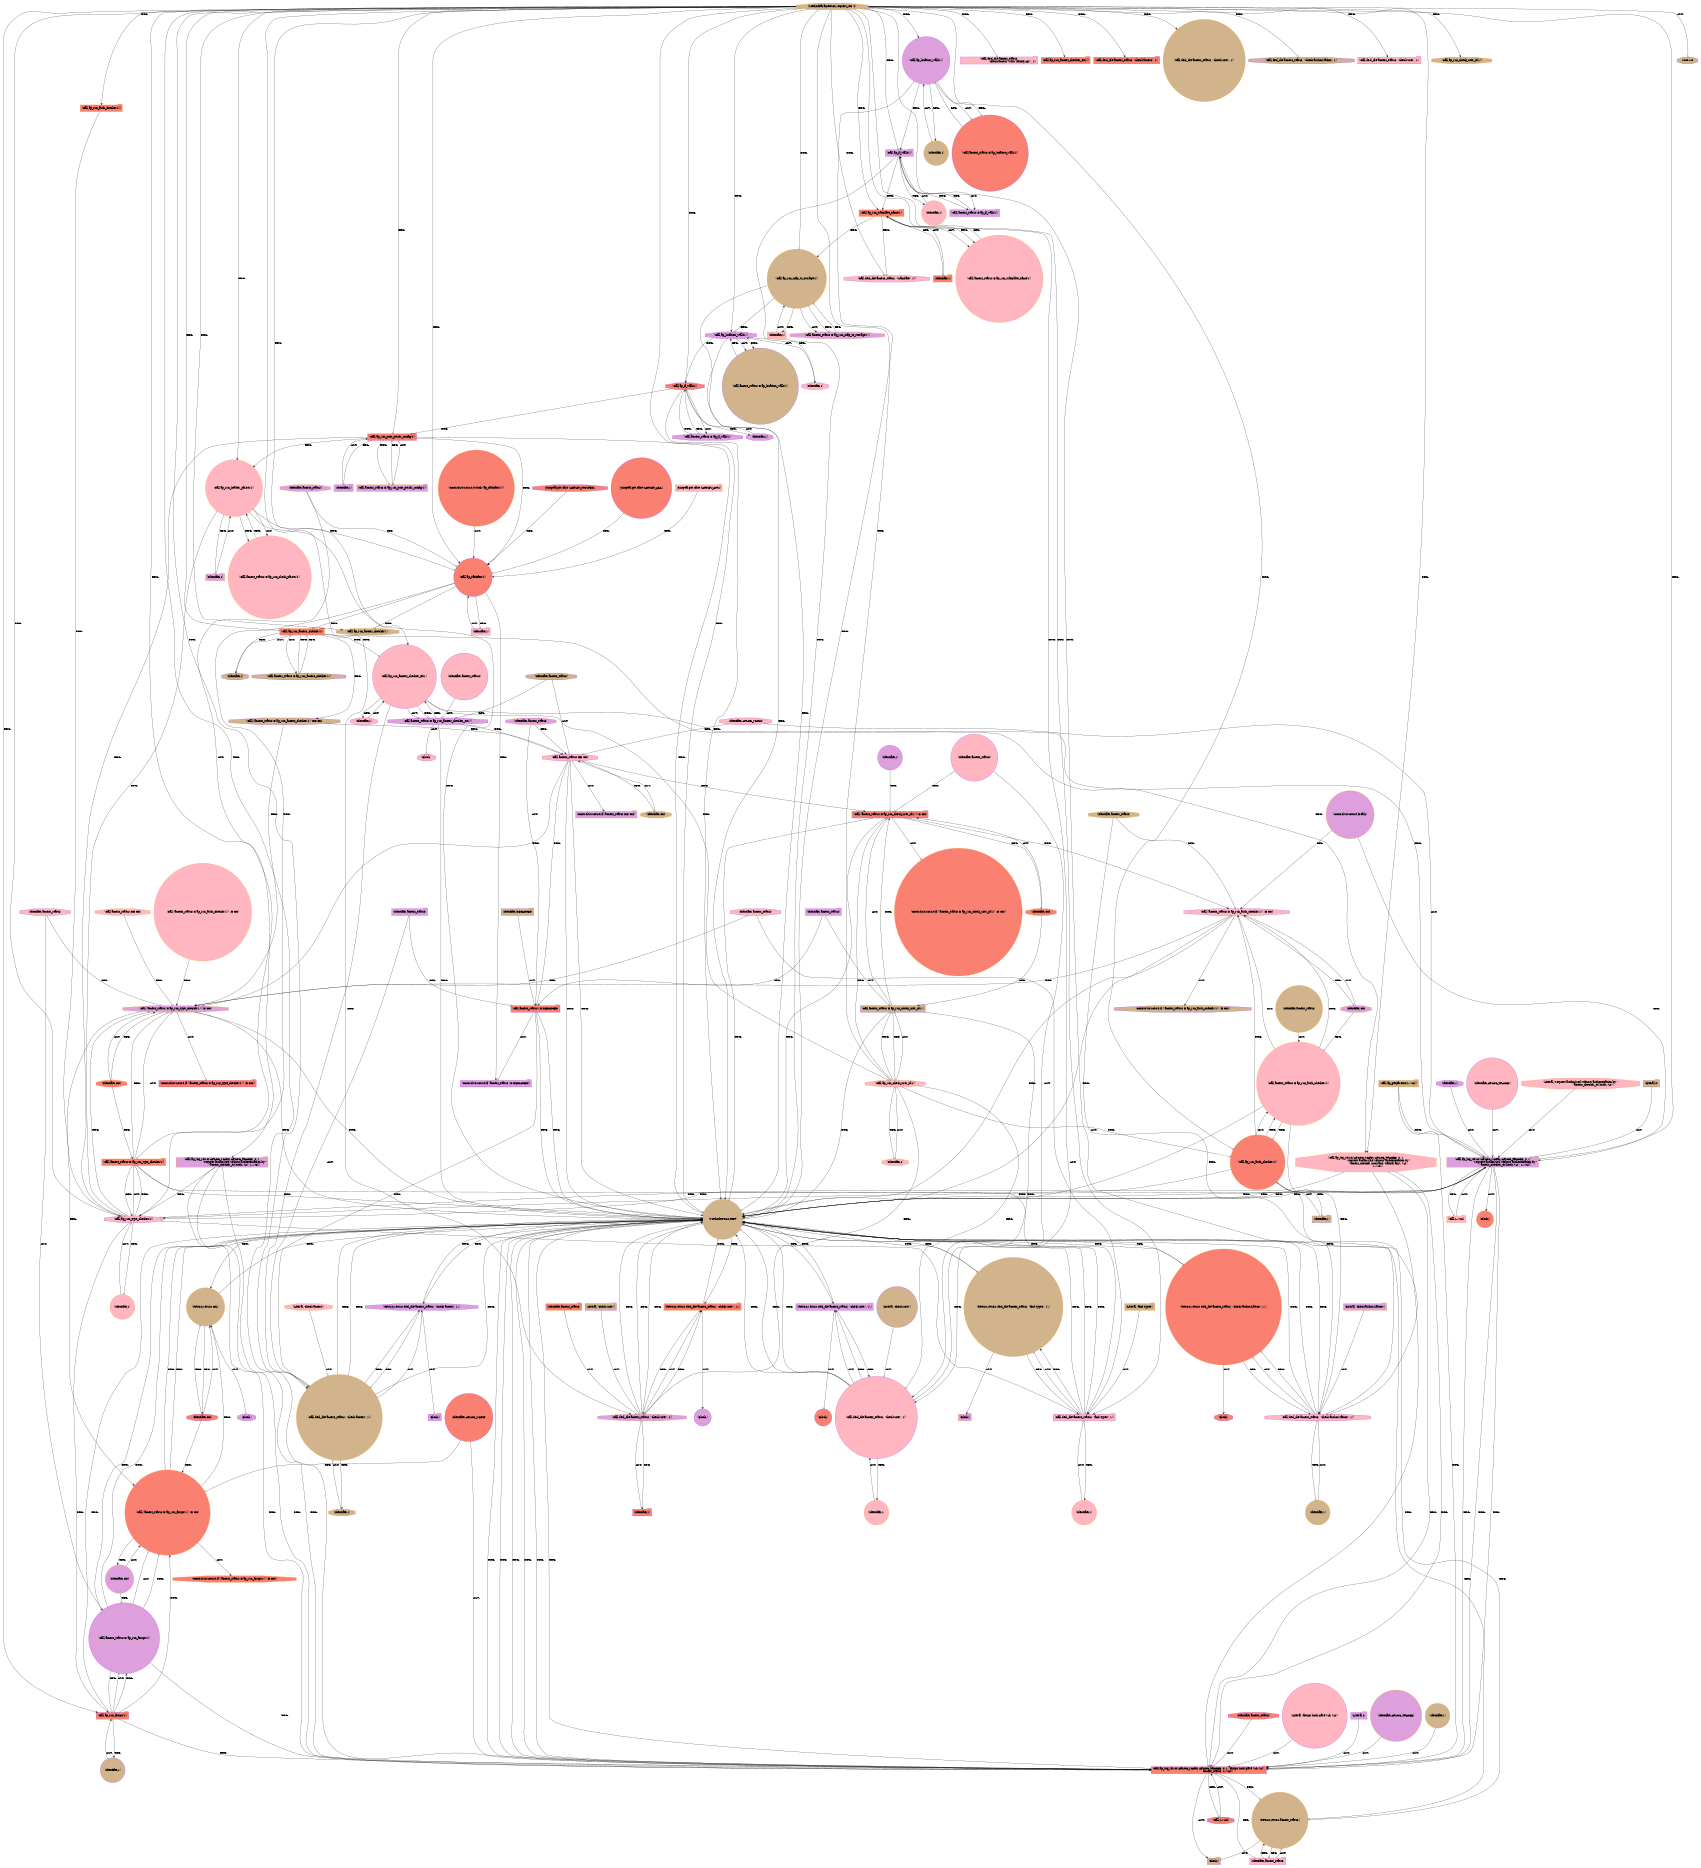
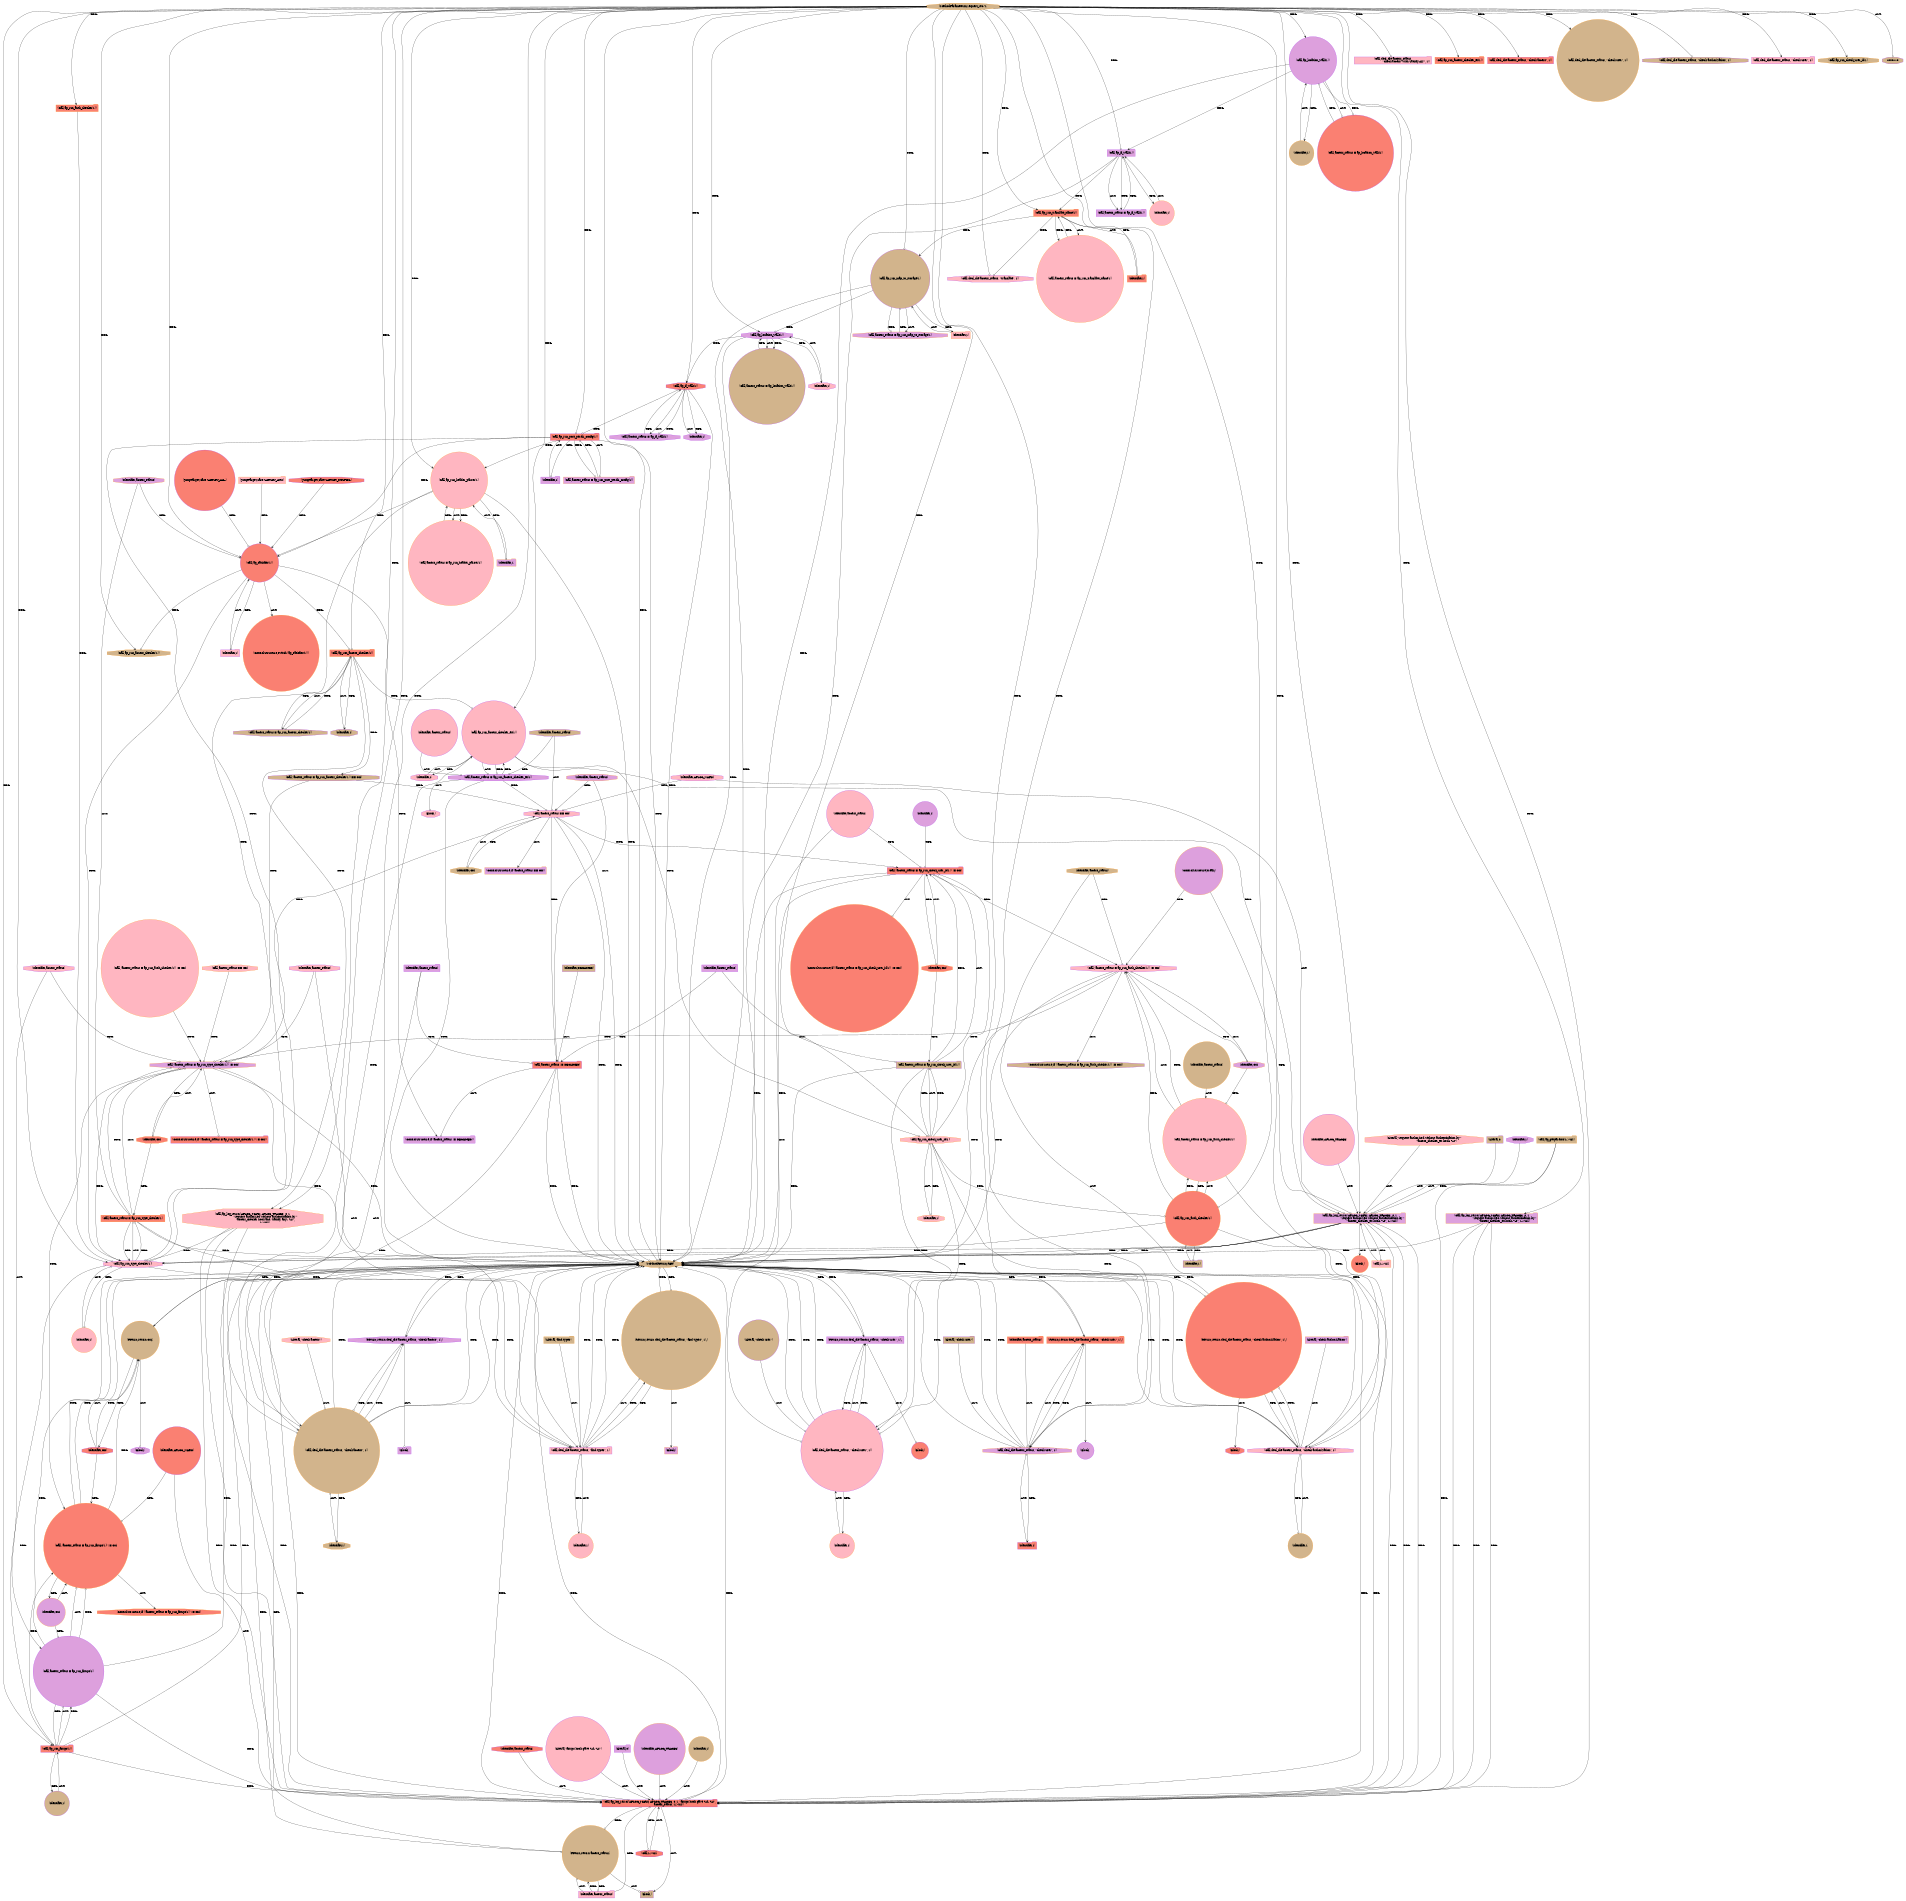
(797, 279) -> (900, 279)
(474, 541) -> (268, 598)
(270, 577) -> (451, 563)
(1079, 1187) -> none
(723, 1219) -> (660, 1264)
